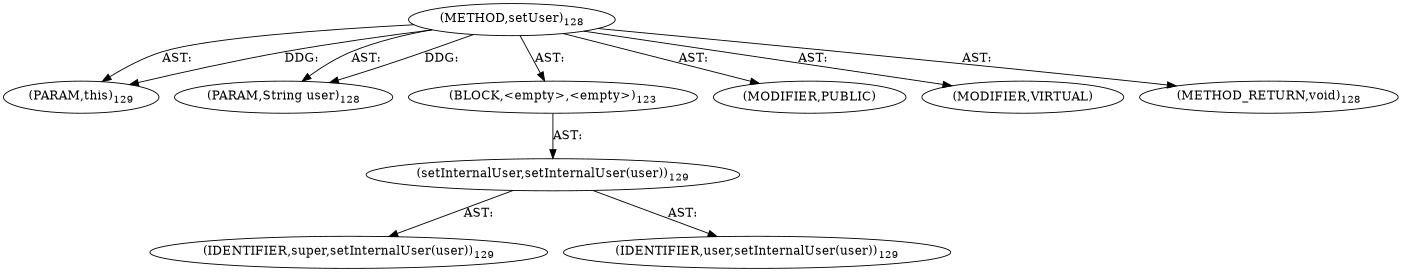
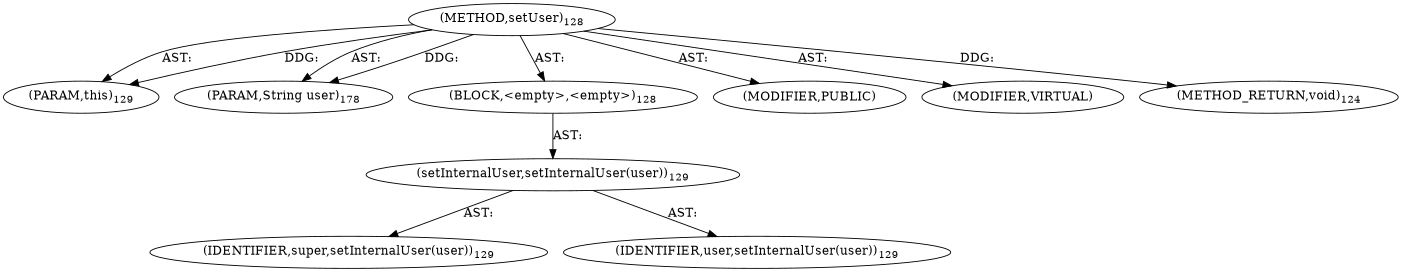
(979, 58) -> (979, 58)
(350, 96) -> (350, 96)
(647, 96) -> (647, 96)
(1351, 96) -> (1351, 96)
